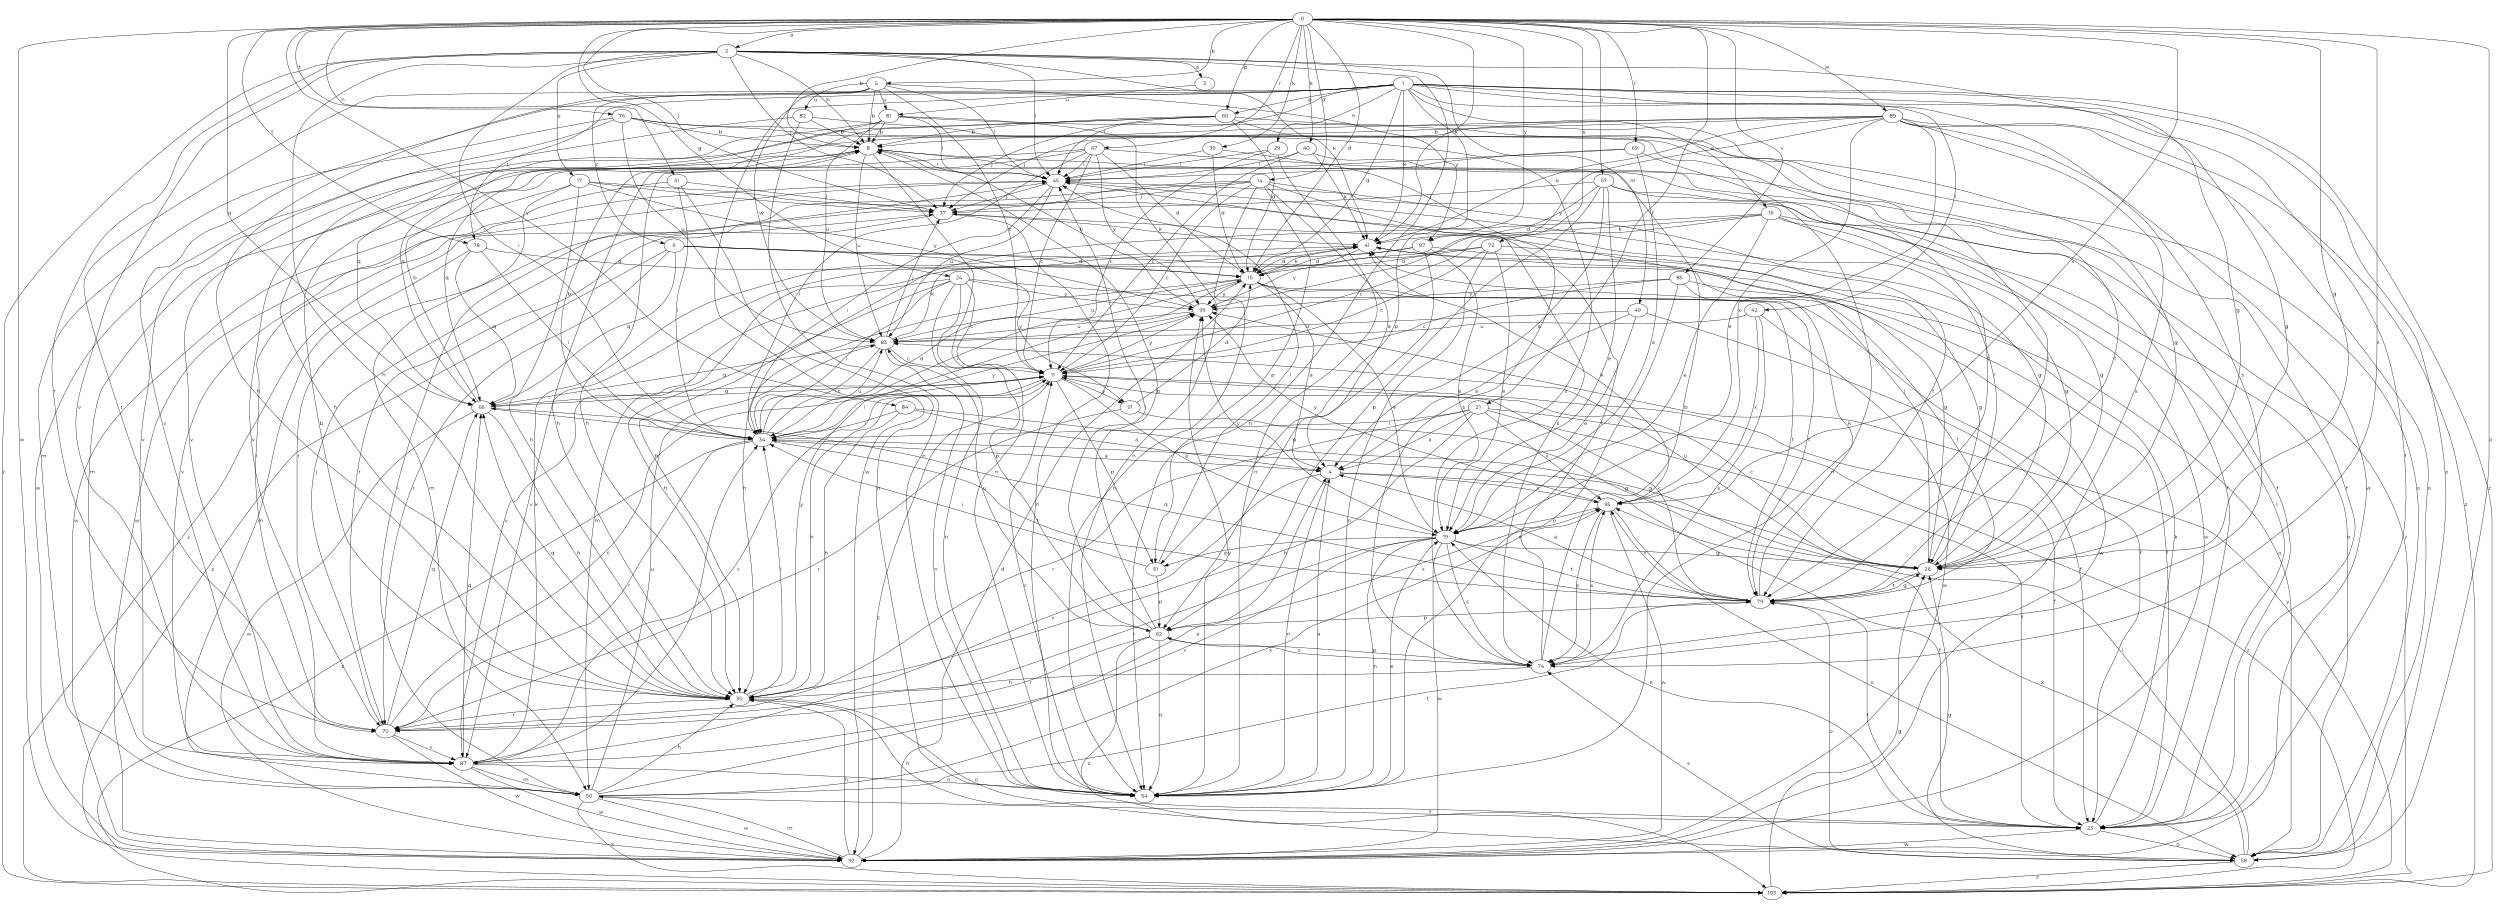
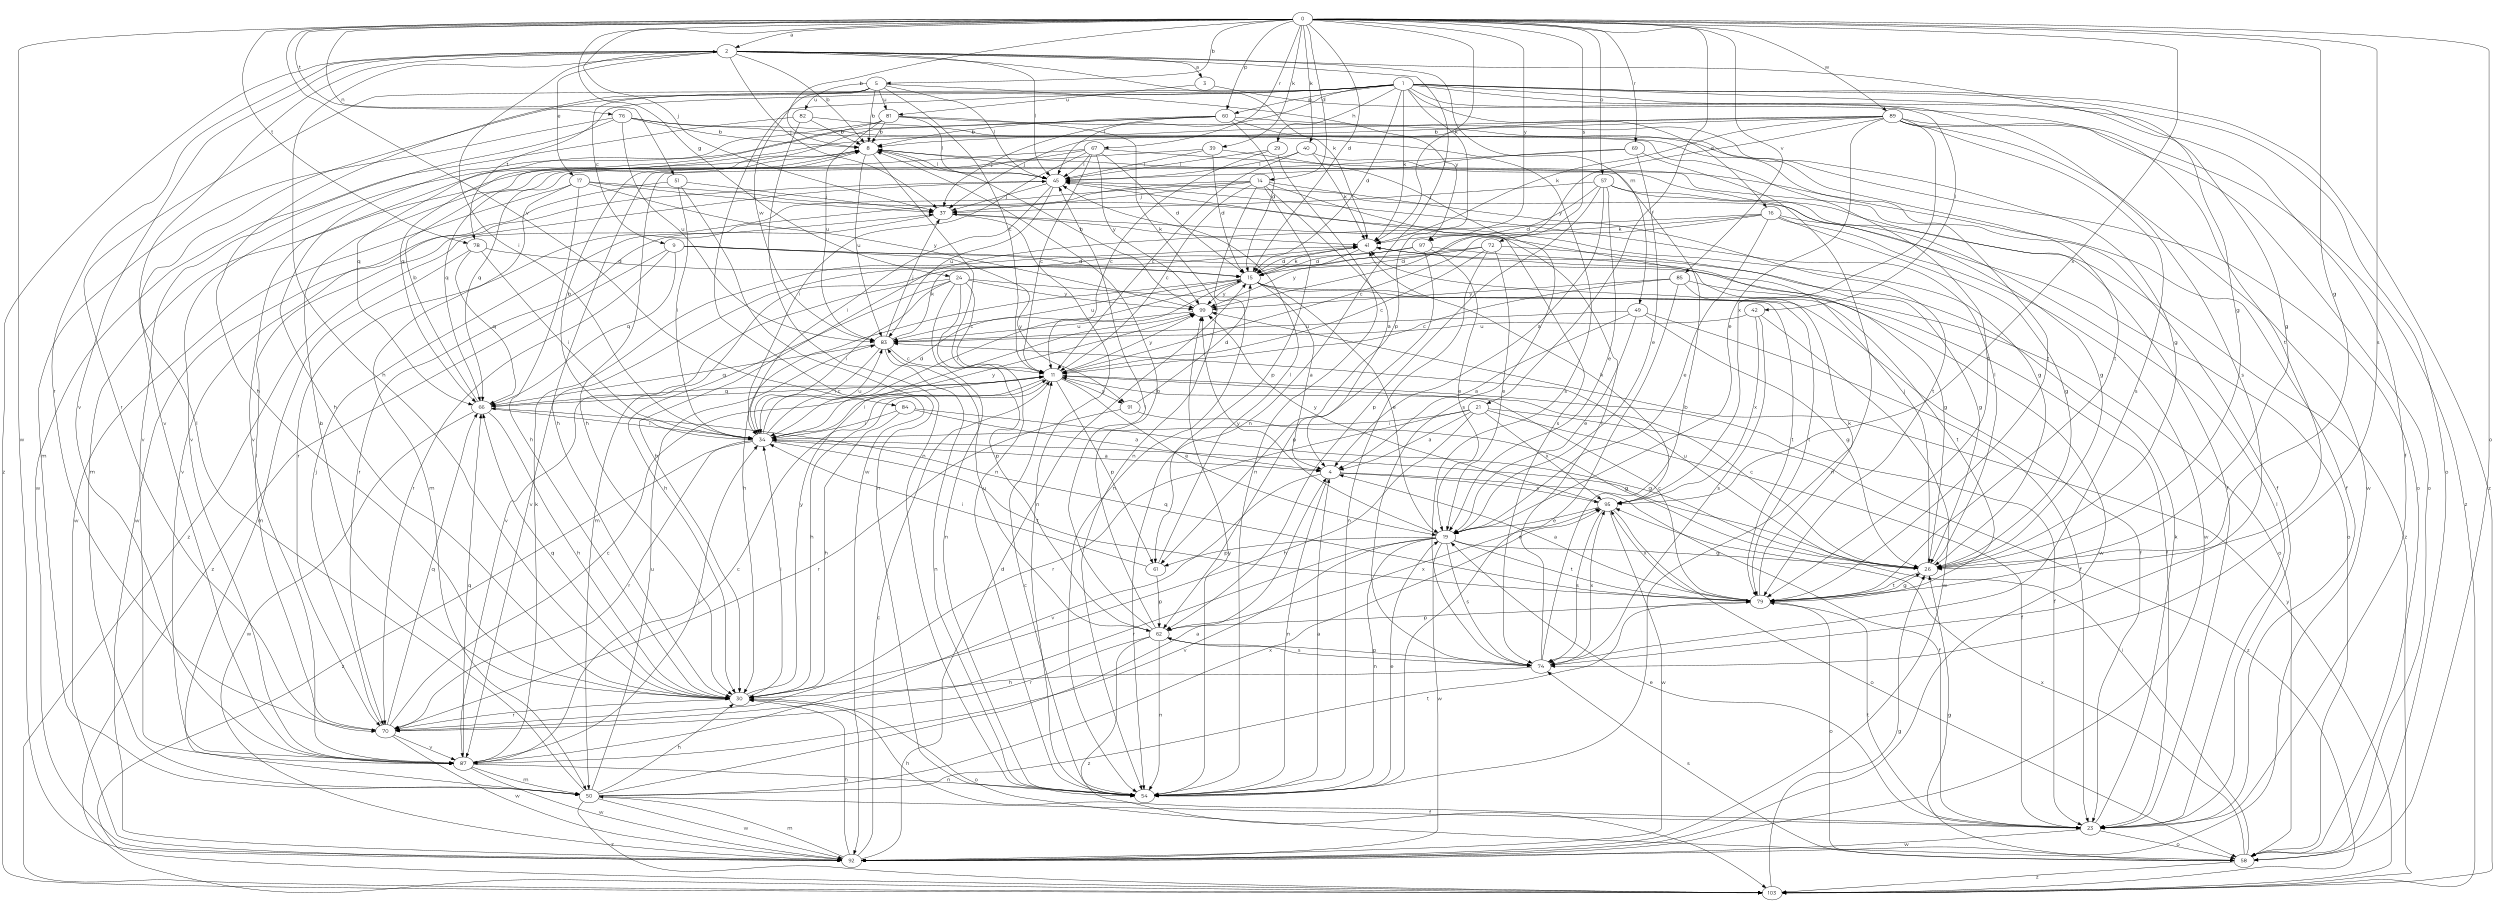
(249, 35) -> (548, 188)
none -> (2108, 136)
(466, 313) -> (146, 334)
none -> (1805, 405)
